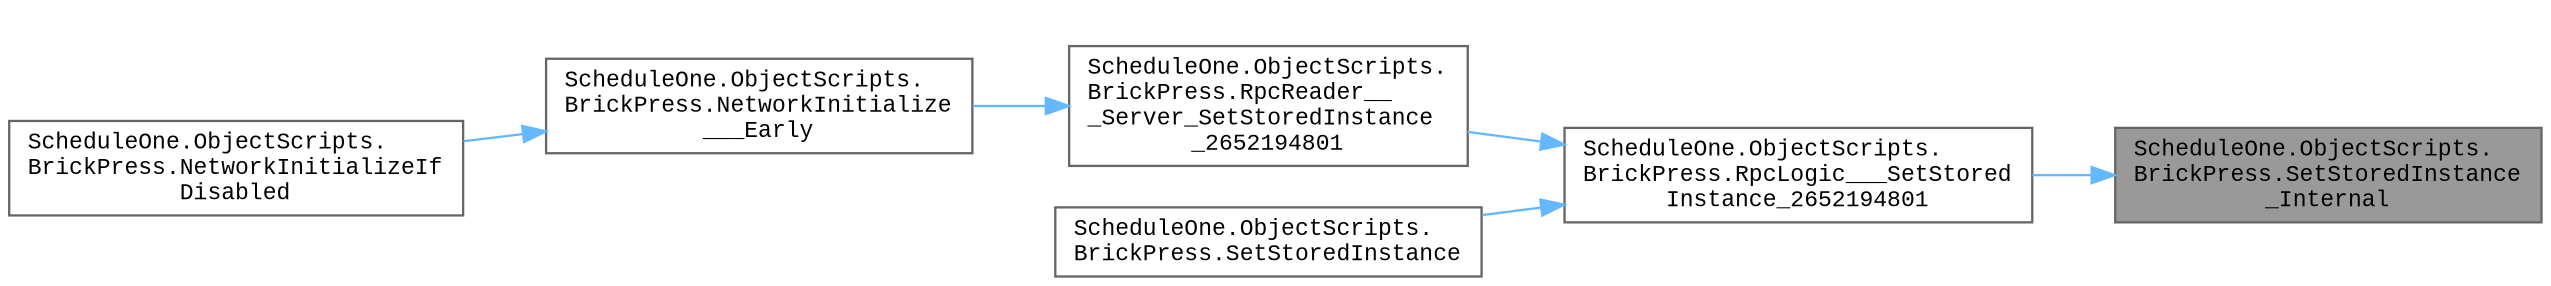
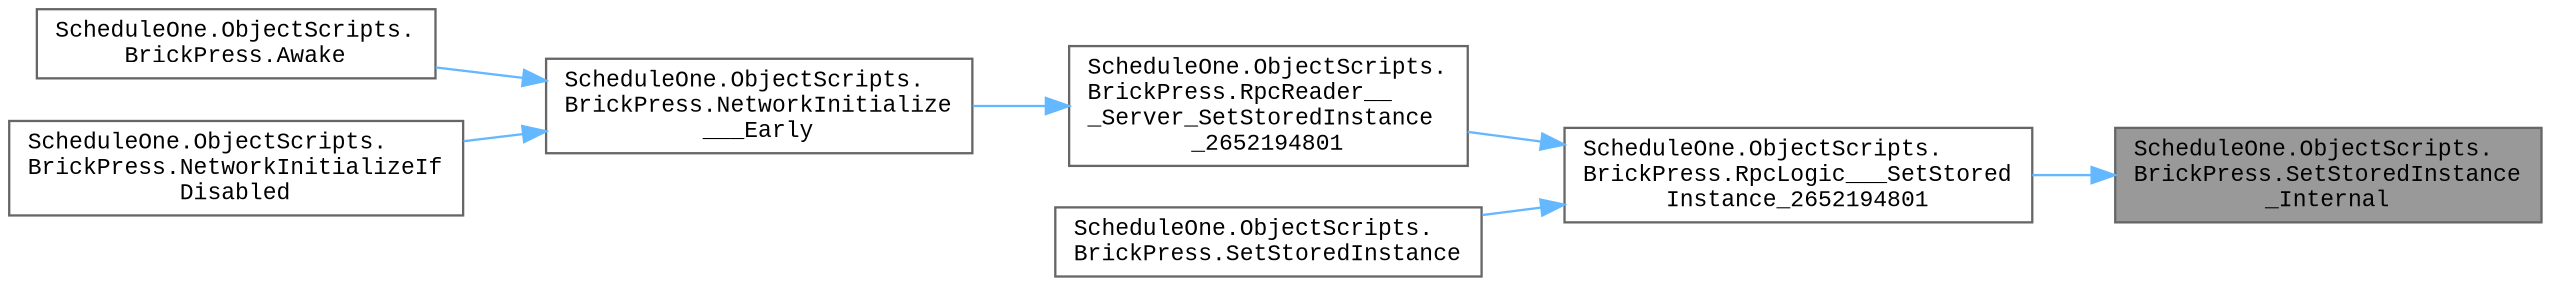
none -> (236, 44)
